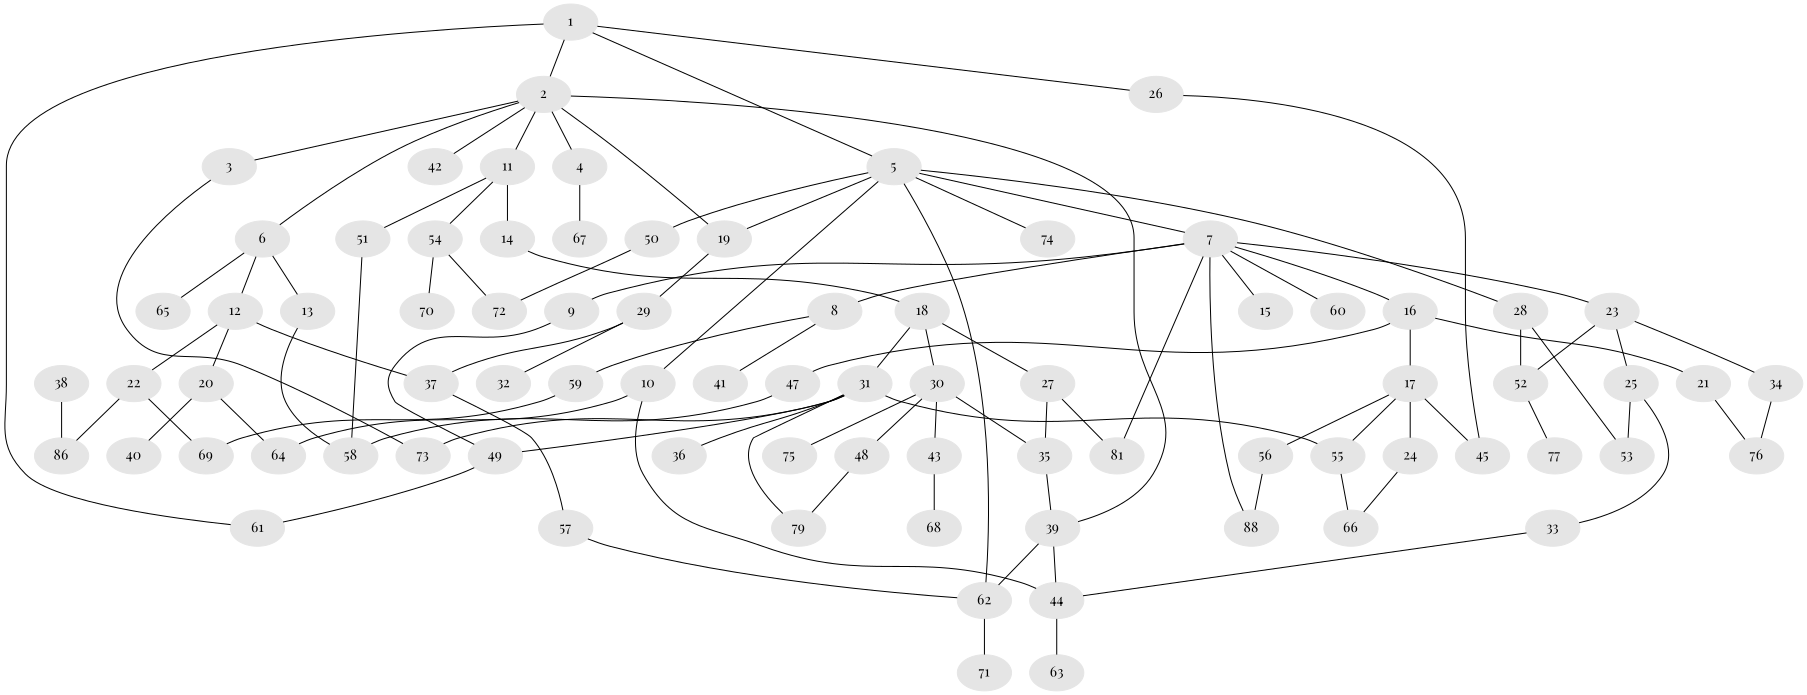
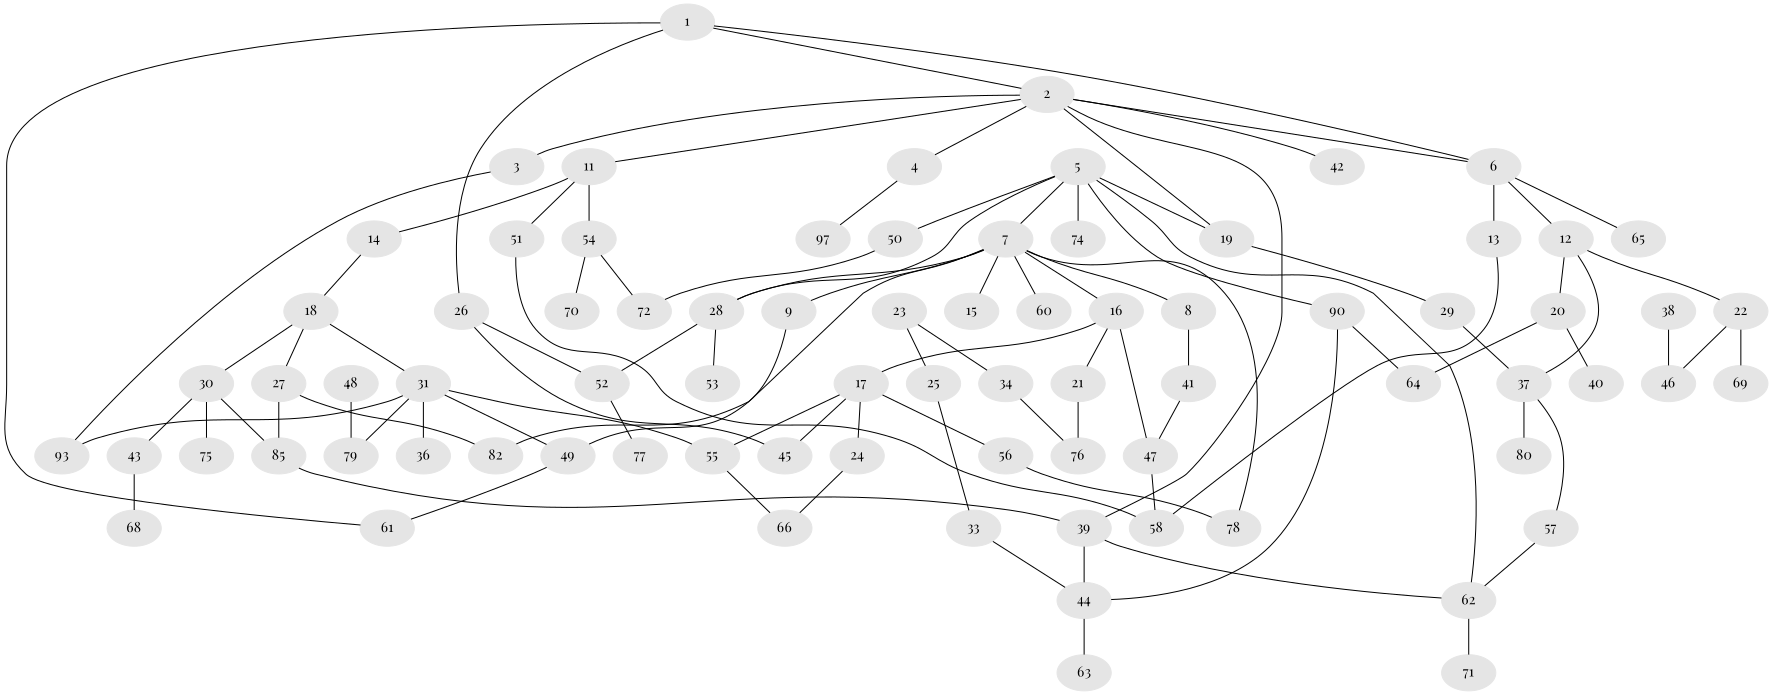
(732, 94) -> (1094, 78)
(580, 239) -> (823, 239)
(1423, 268) -> (860, 274)
(1563, 350) -> (532, 347)
(503, 384) -> none
(576, 384) -> none
(648, 384) -> (1337, 311)
(900, 420) -> none
none -> (1169, 420)
(1629, 420) -> none
(62, 456) -> (1669, 384)
(423, 456) -> (62, 456)
(1045, 456) -> (279, 456)
(1117, 456) -> (496, 456)
none -> (1524, 456)
(1251, 528) -> (1234, 528)
